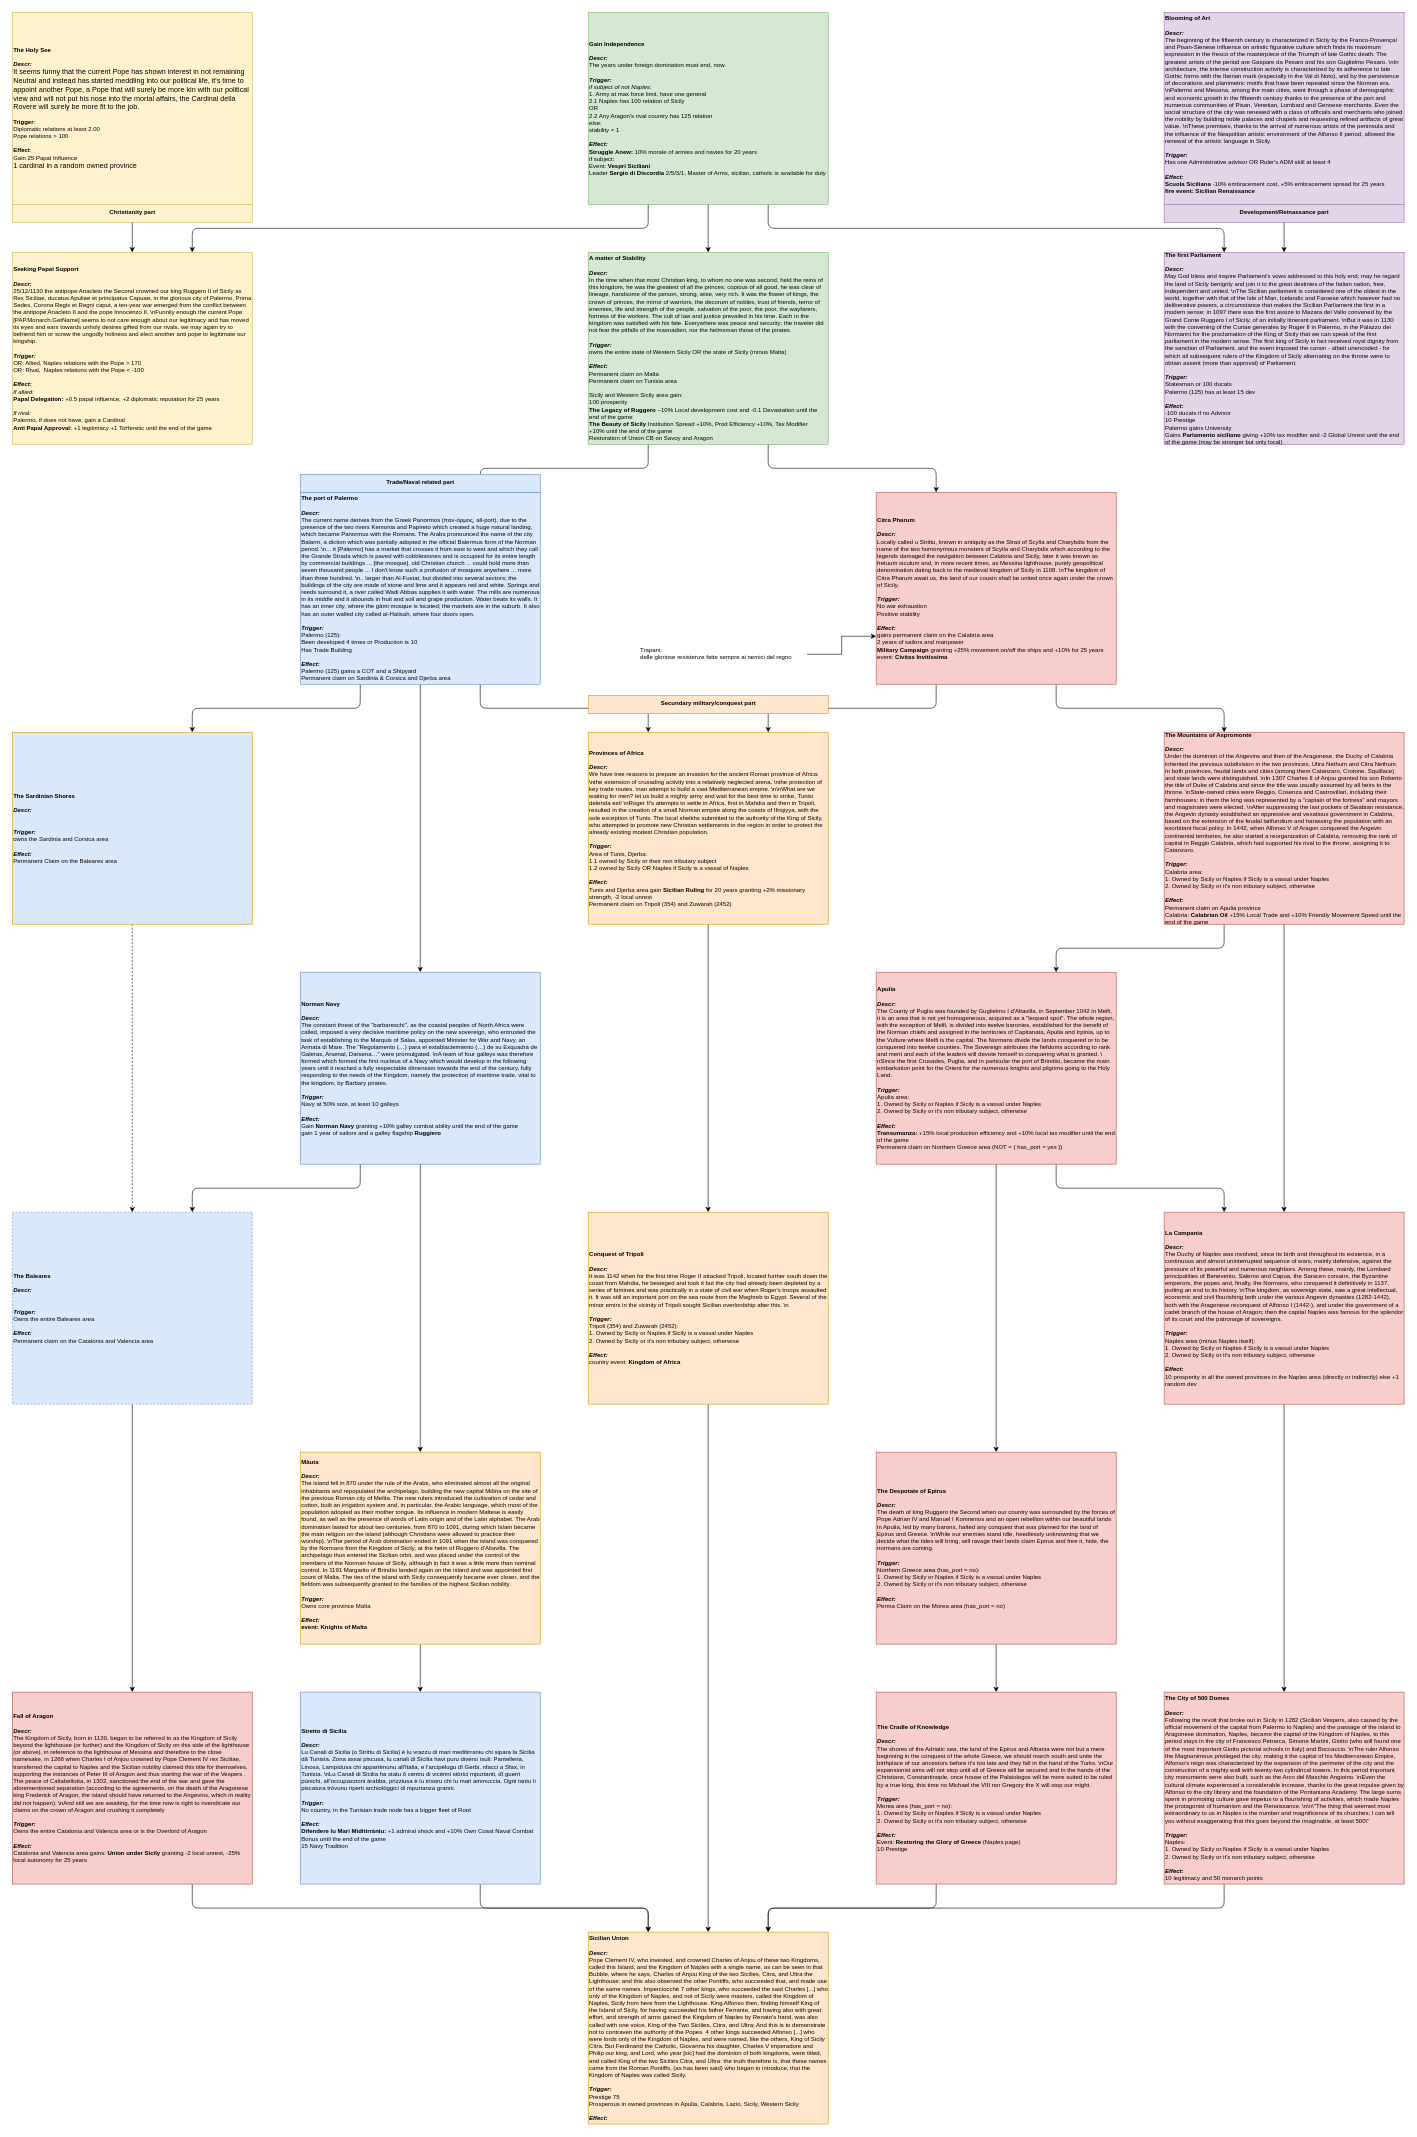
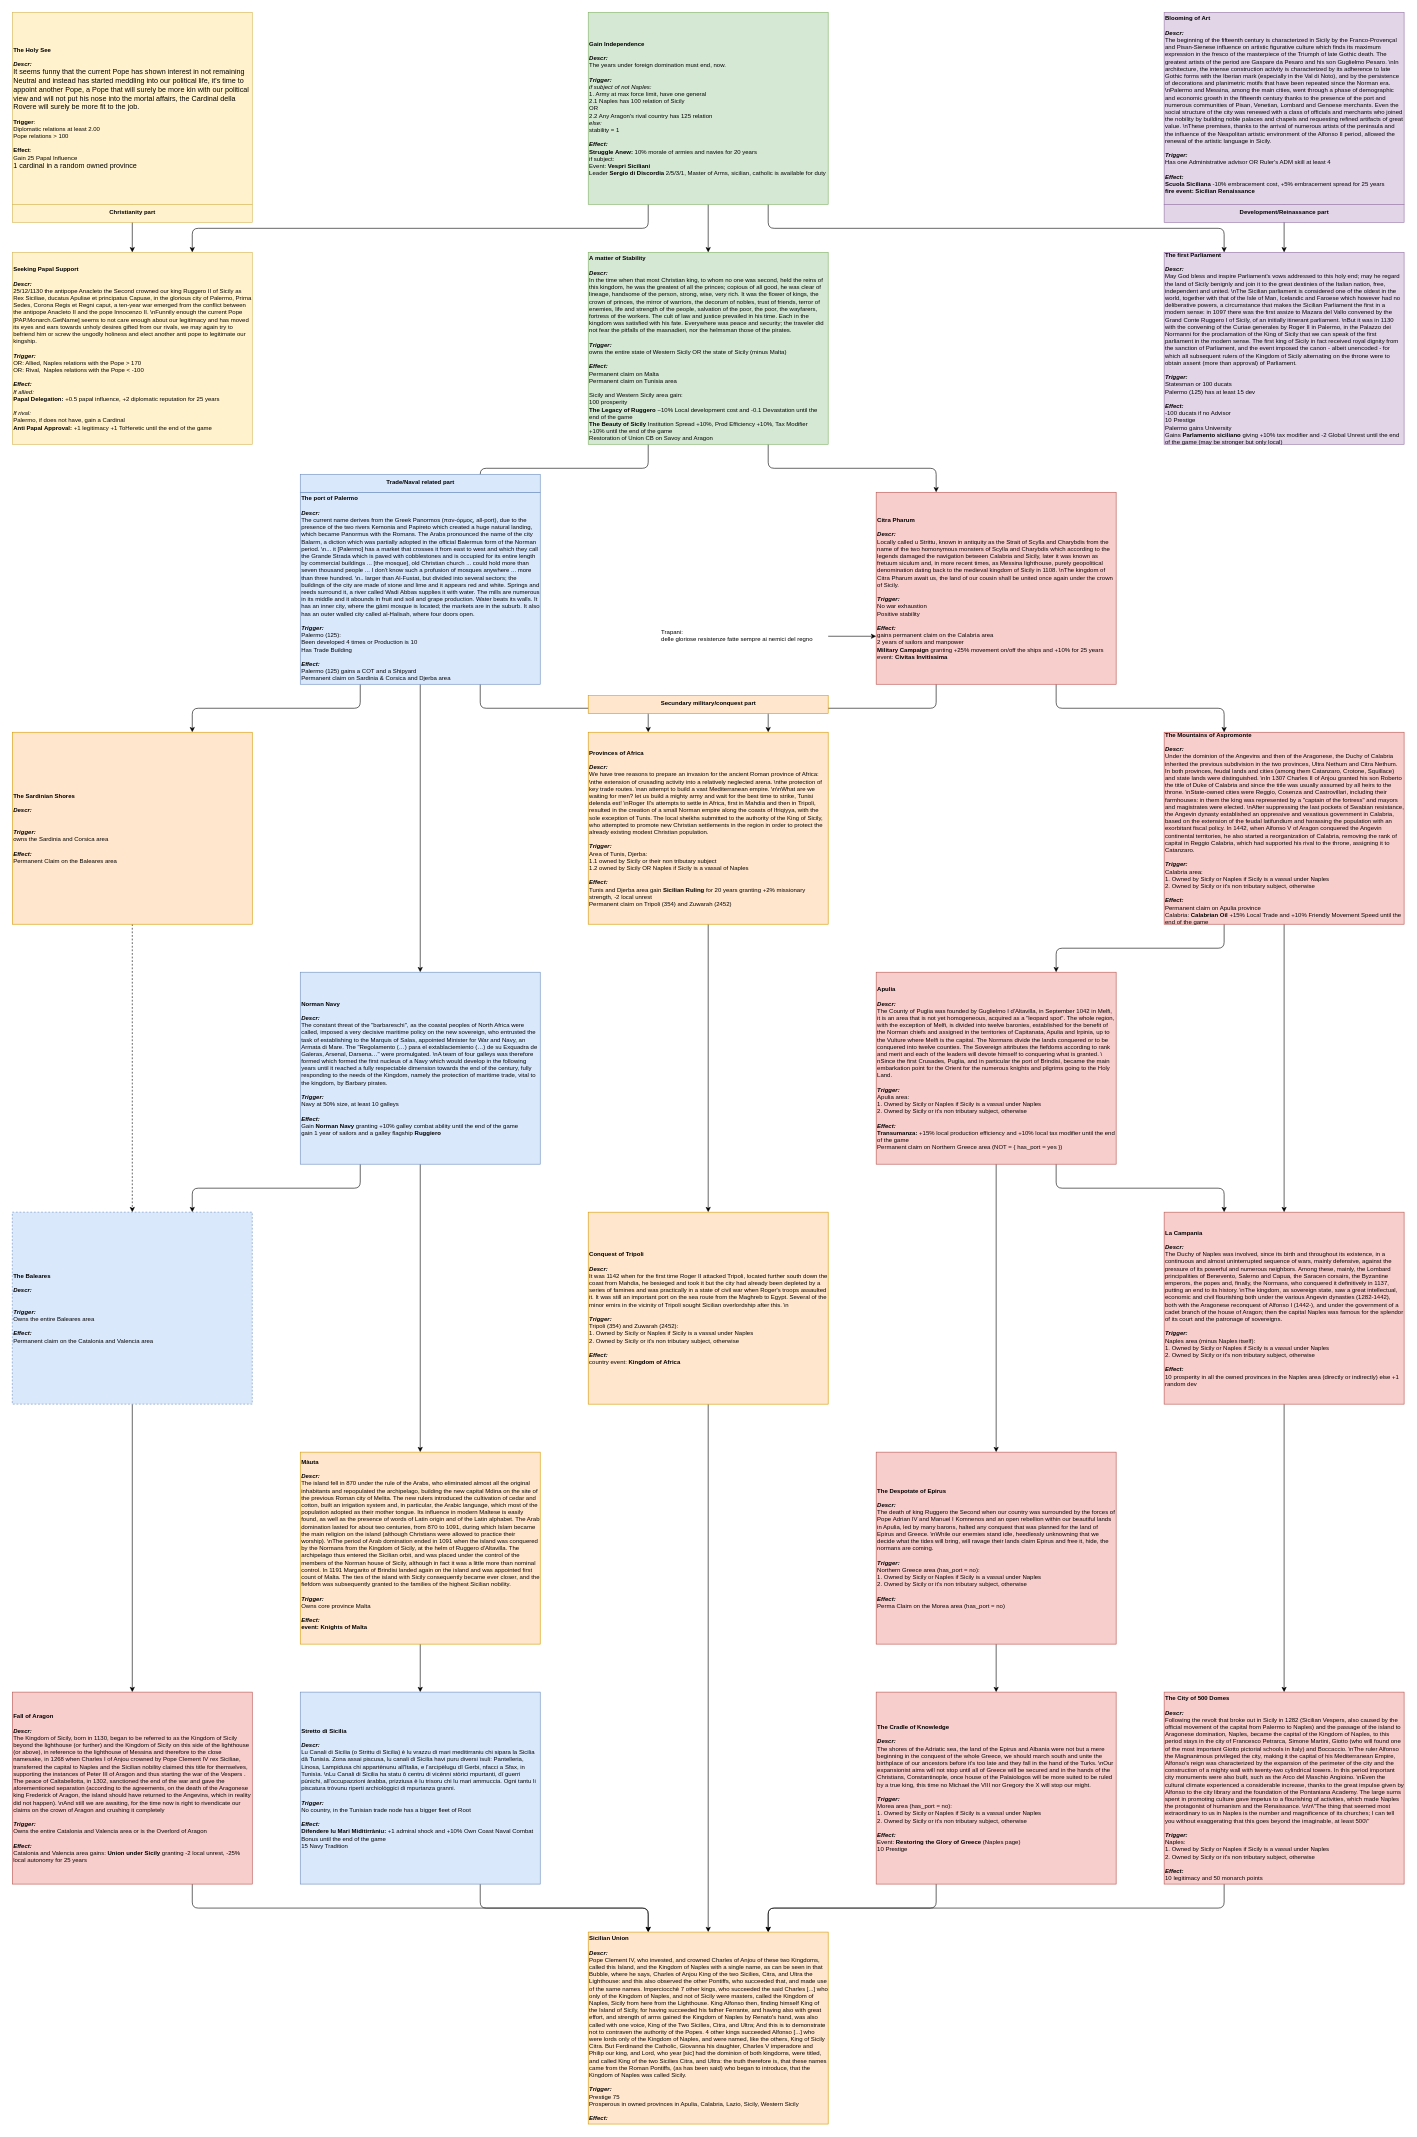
(723, 654) -> (744, 636)
(132, 828) -> (132, 828)
